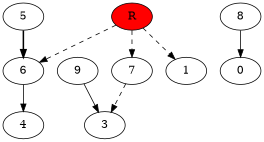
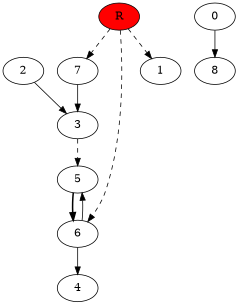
(241, 40) -> (215, 40)
(78, 71) -> (23, 71)
(120, 95) -> (78, 94)
none -> (78, 149)
none -> (83, 210)
